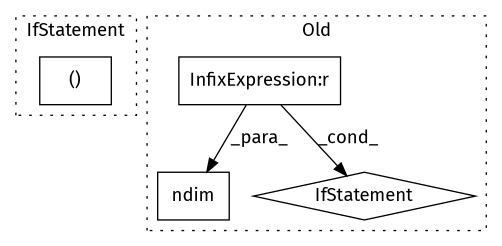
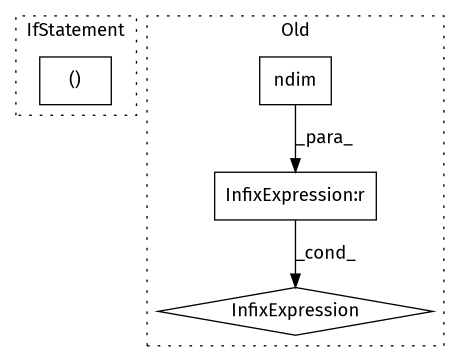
(230, 133) -> (295, 132)
(364, 196) -> (295, 311)
